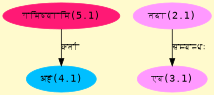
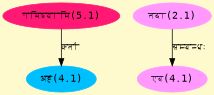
(172, 79) -> (172, 79)
